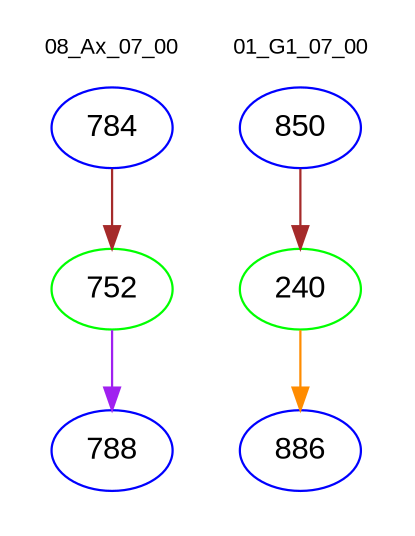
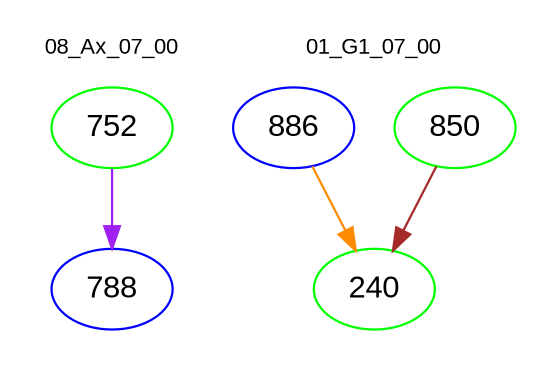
(112, 128) -> none
(300, 128) -> (455, 128)
(300, 359) -> (329, 198)
